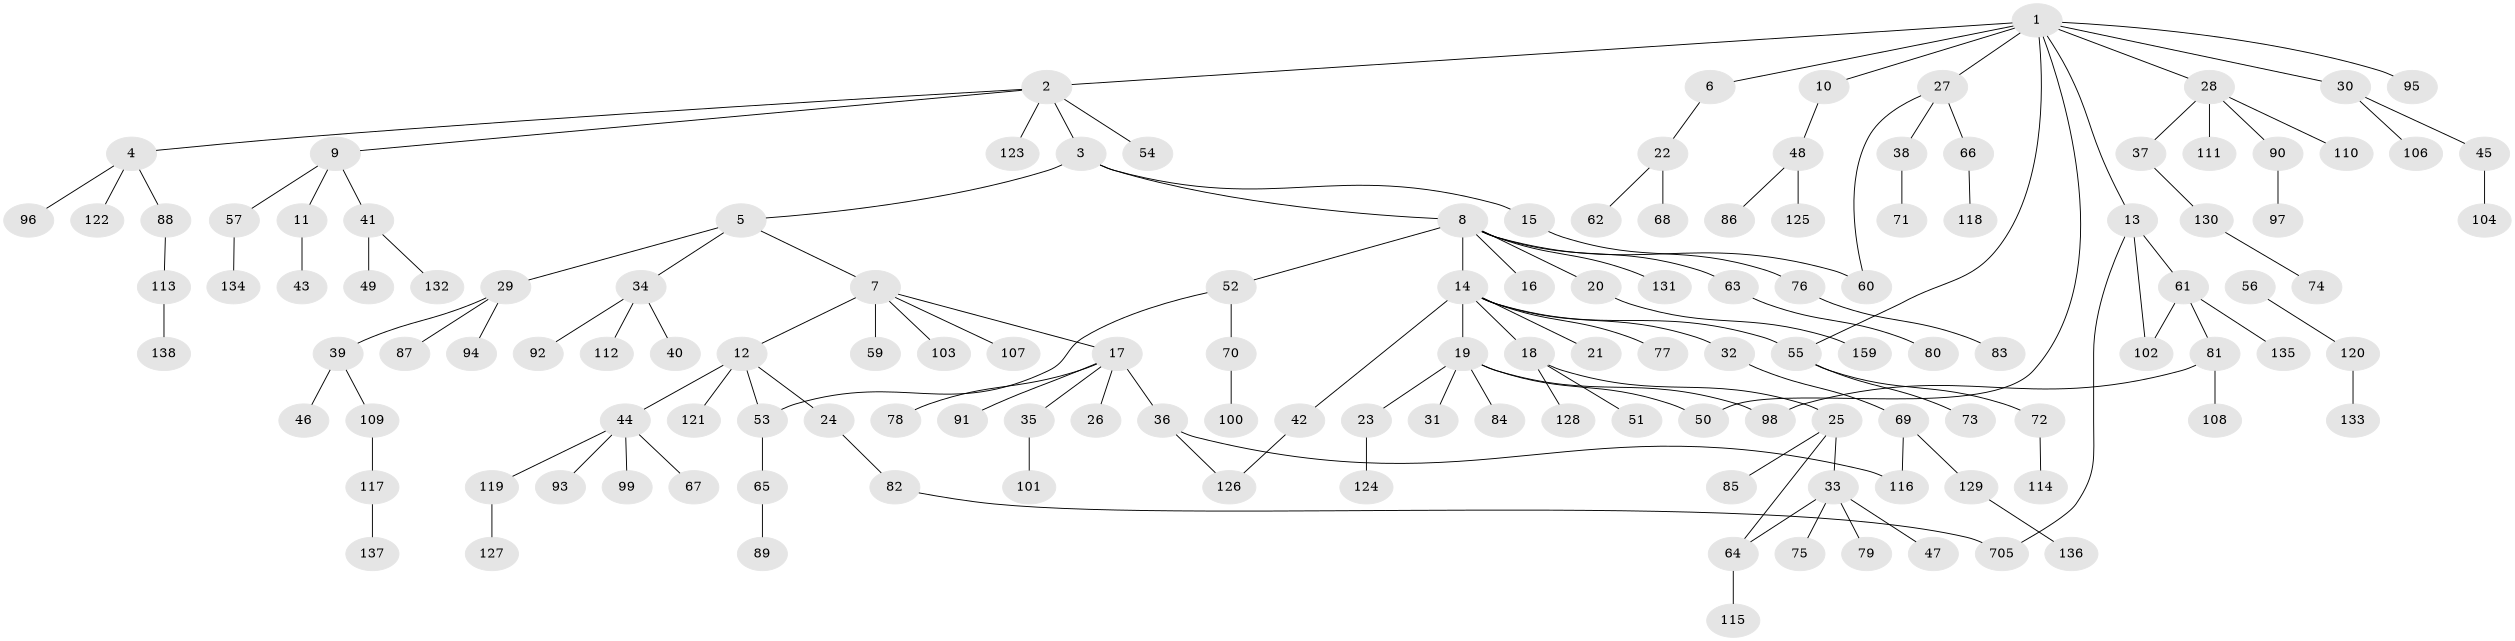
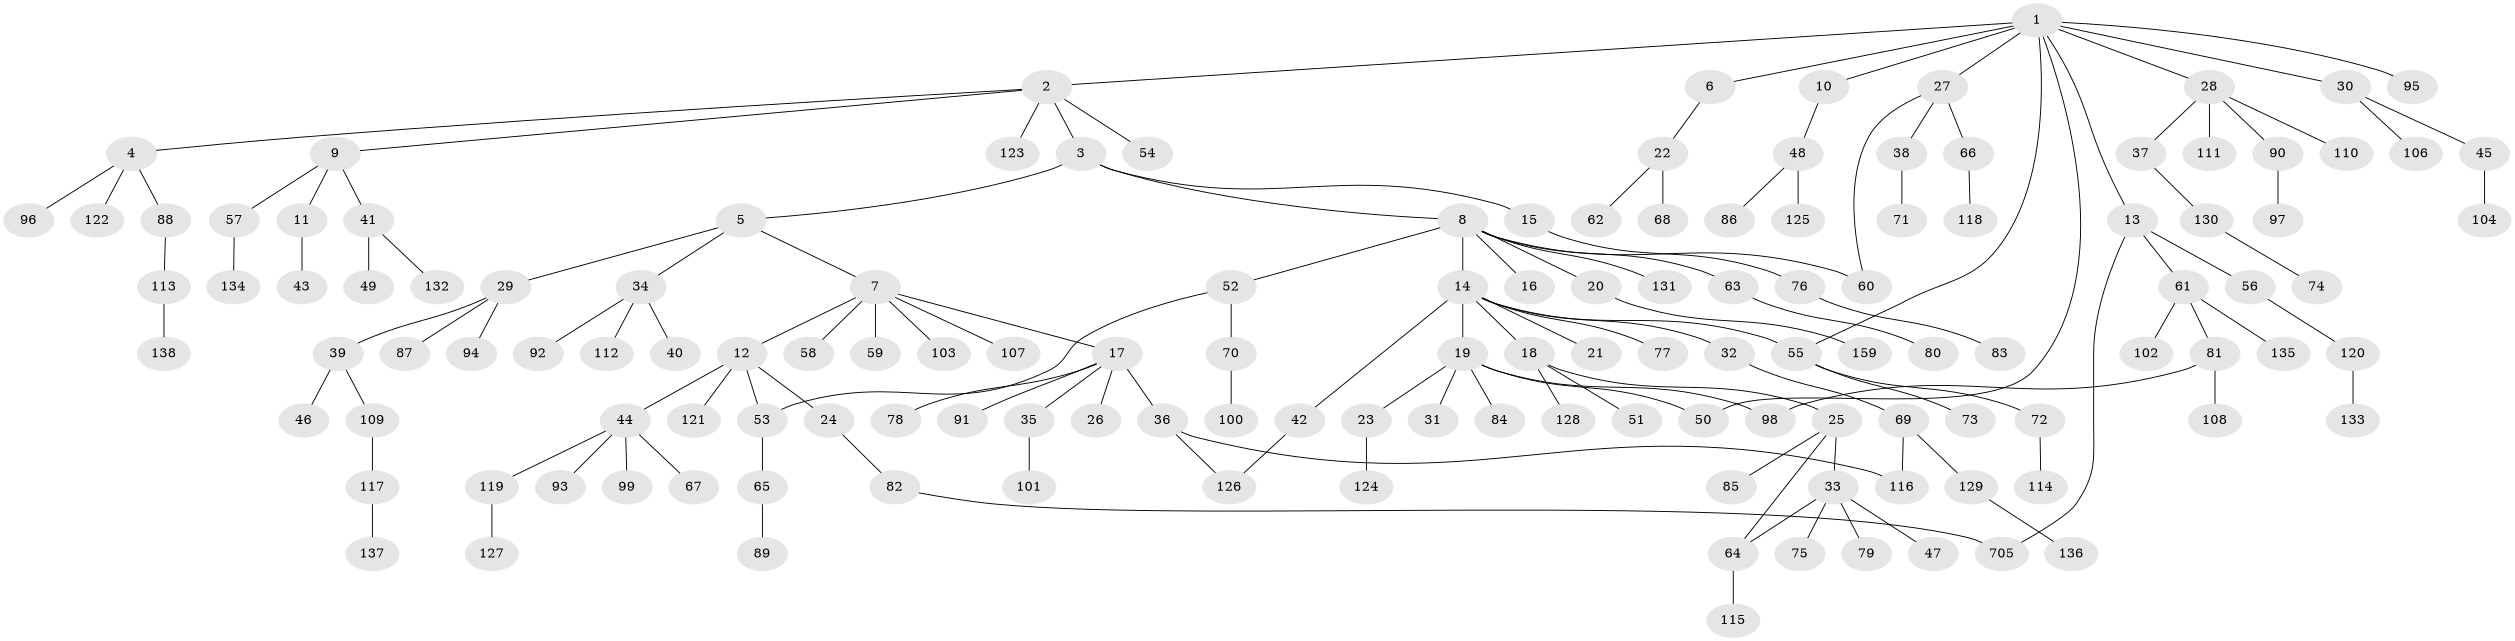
(2139, 287) -> (2191, 254)
none -> (809, 354)
